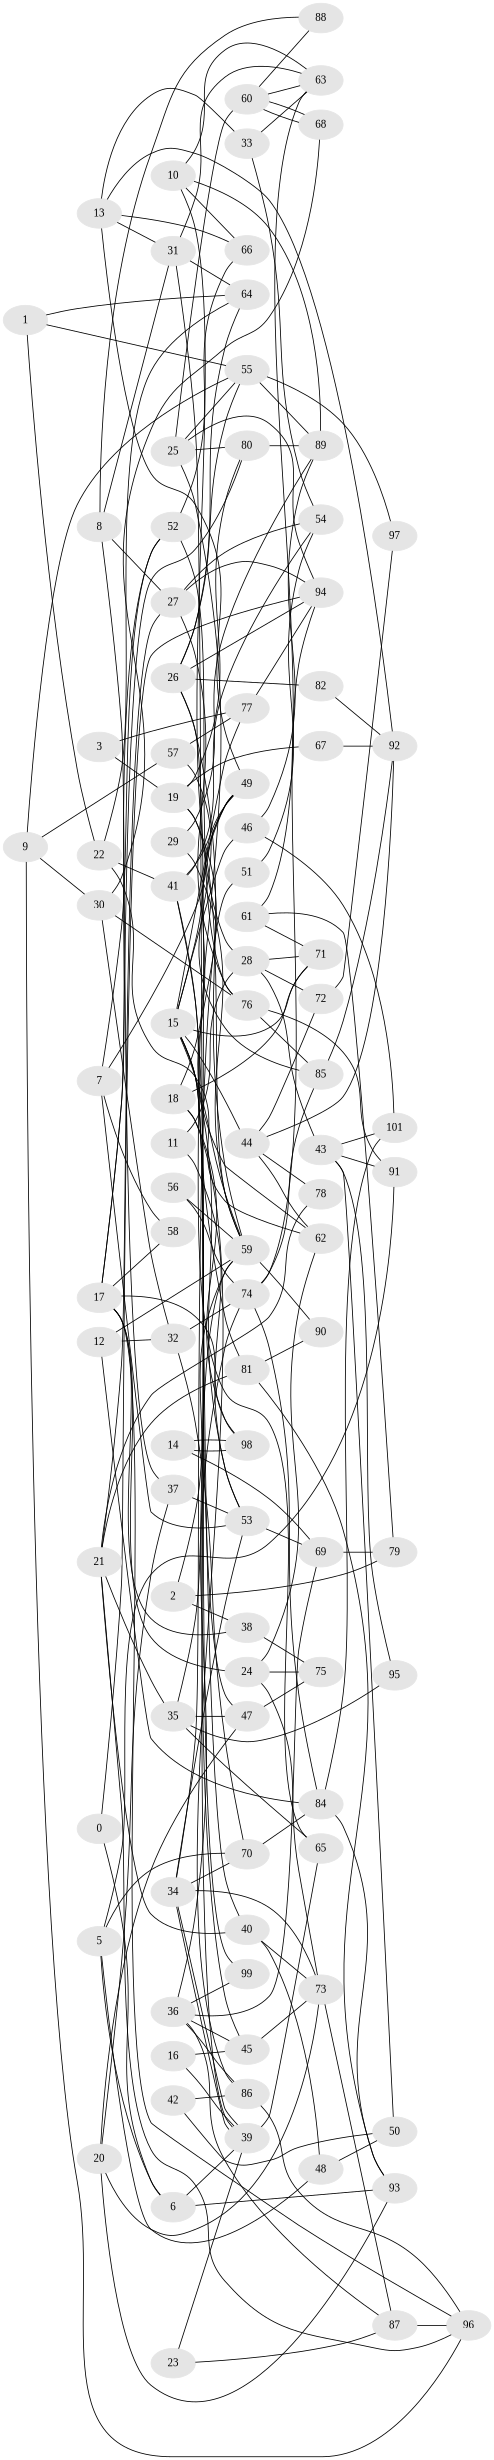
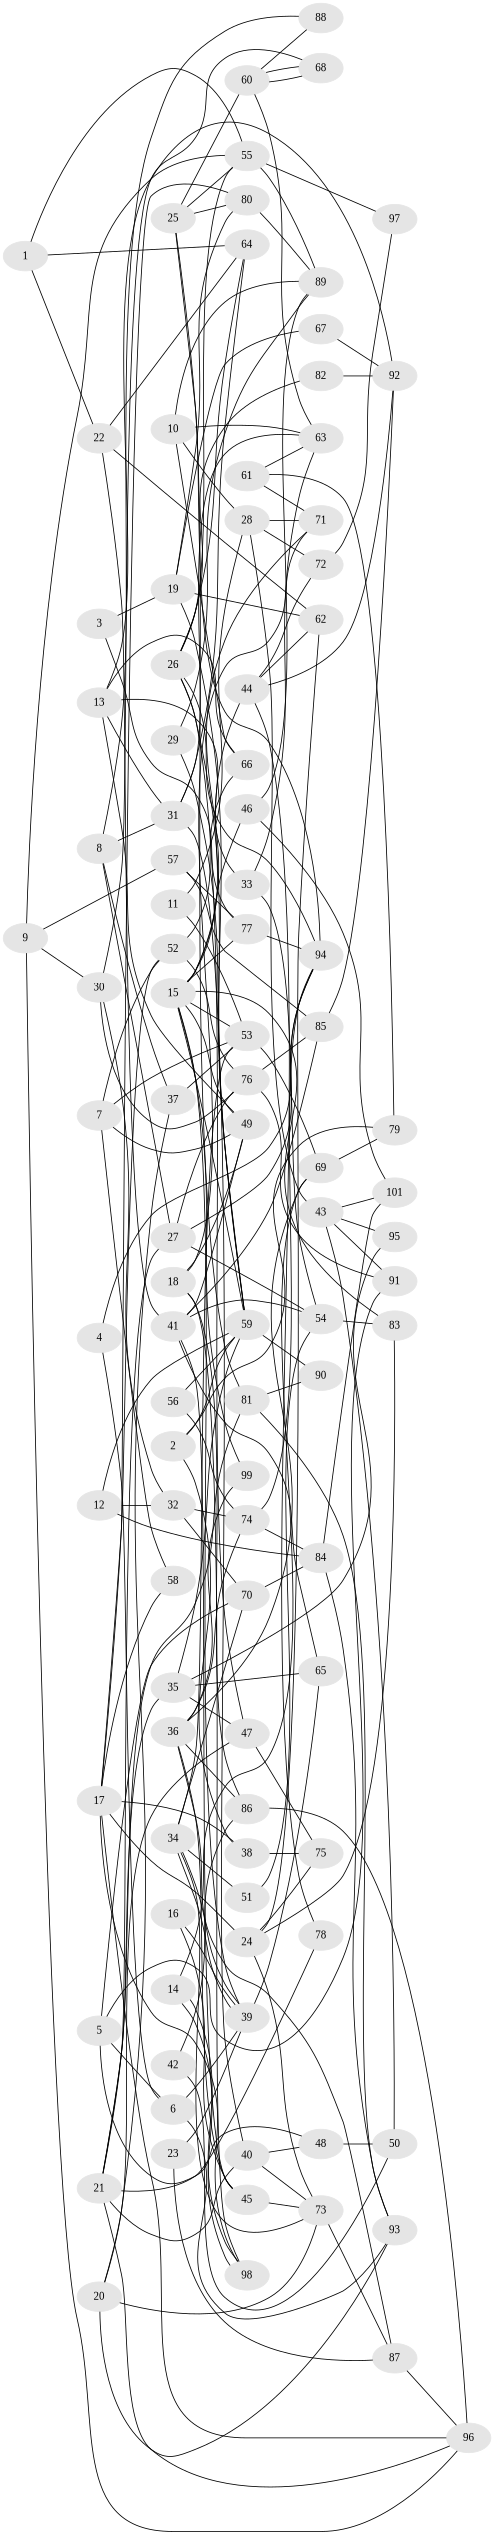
(289, 1187) -> (268, 1212)
none -> (395, 1326)
(99, 1829) -> (99, 1338)
